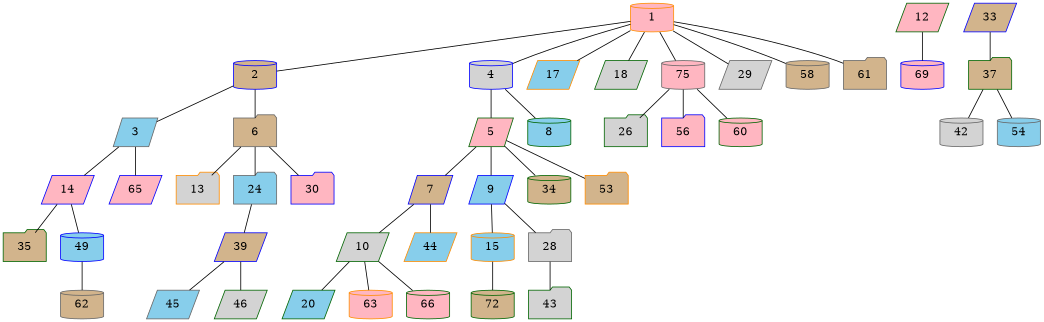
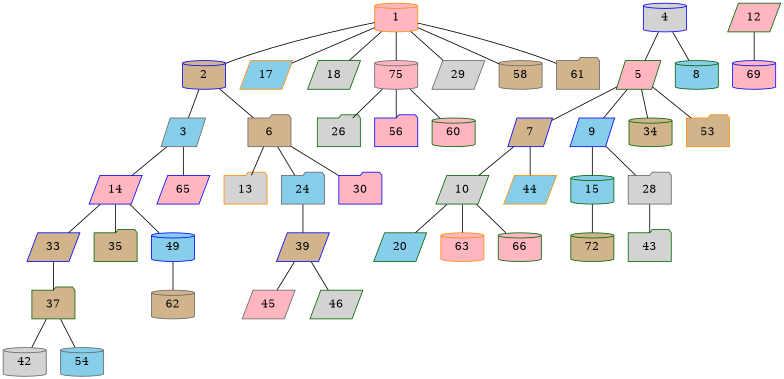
(571, 42) -> none
none -> (84, 219)
(493, 247) -> (592, 190)
(173, 305) -> (269, 305)
